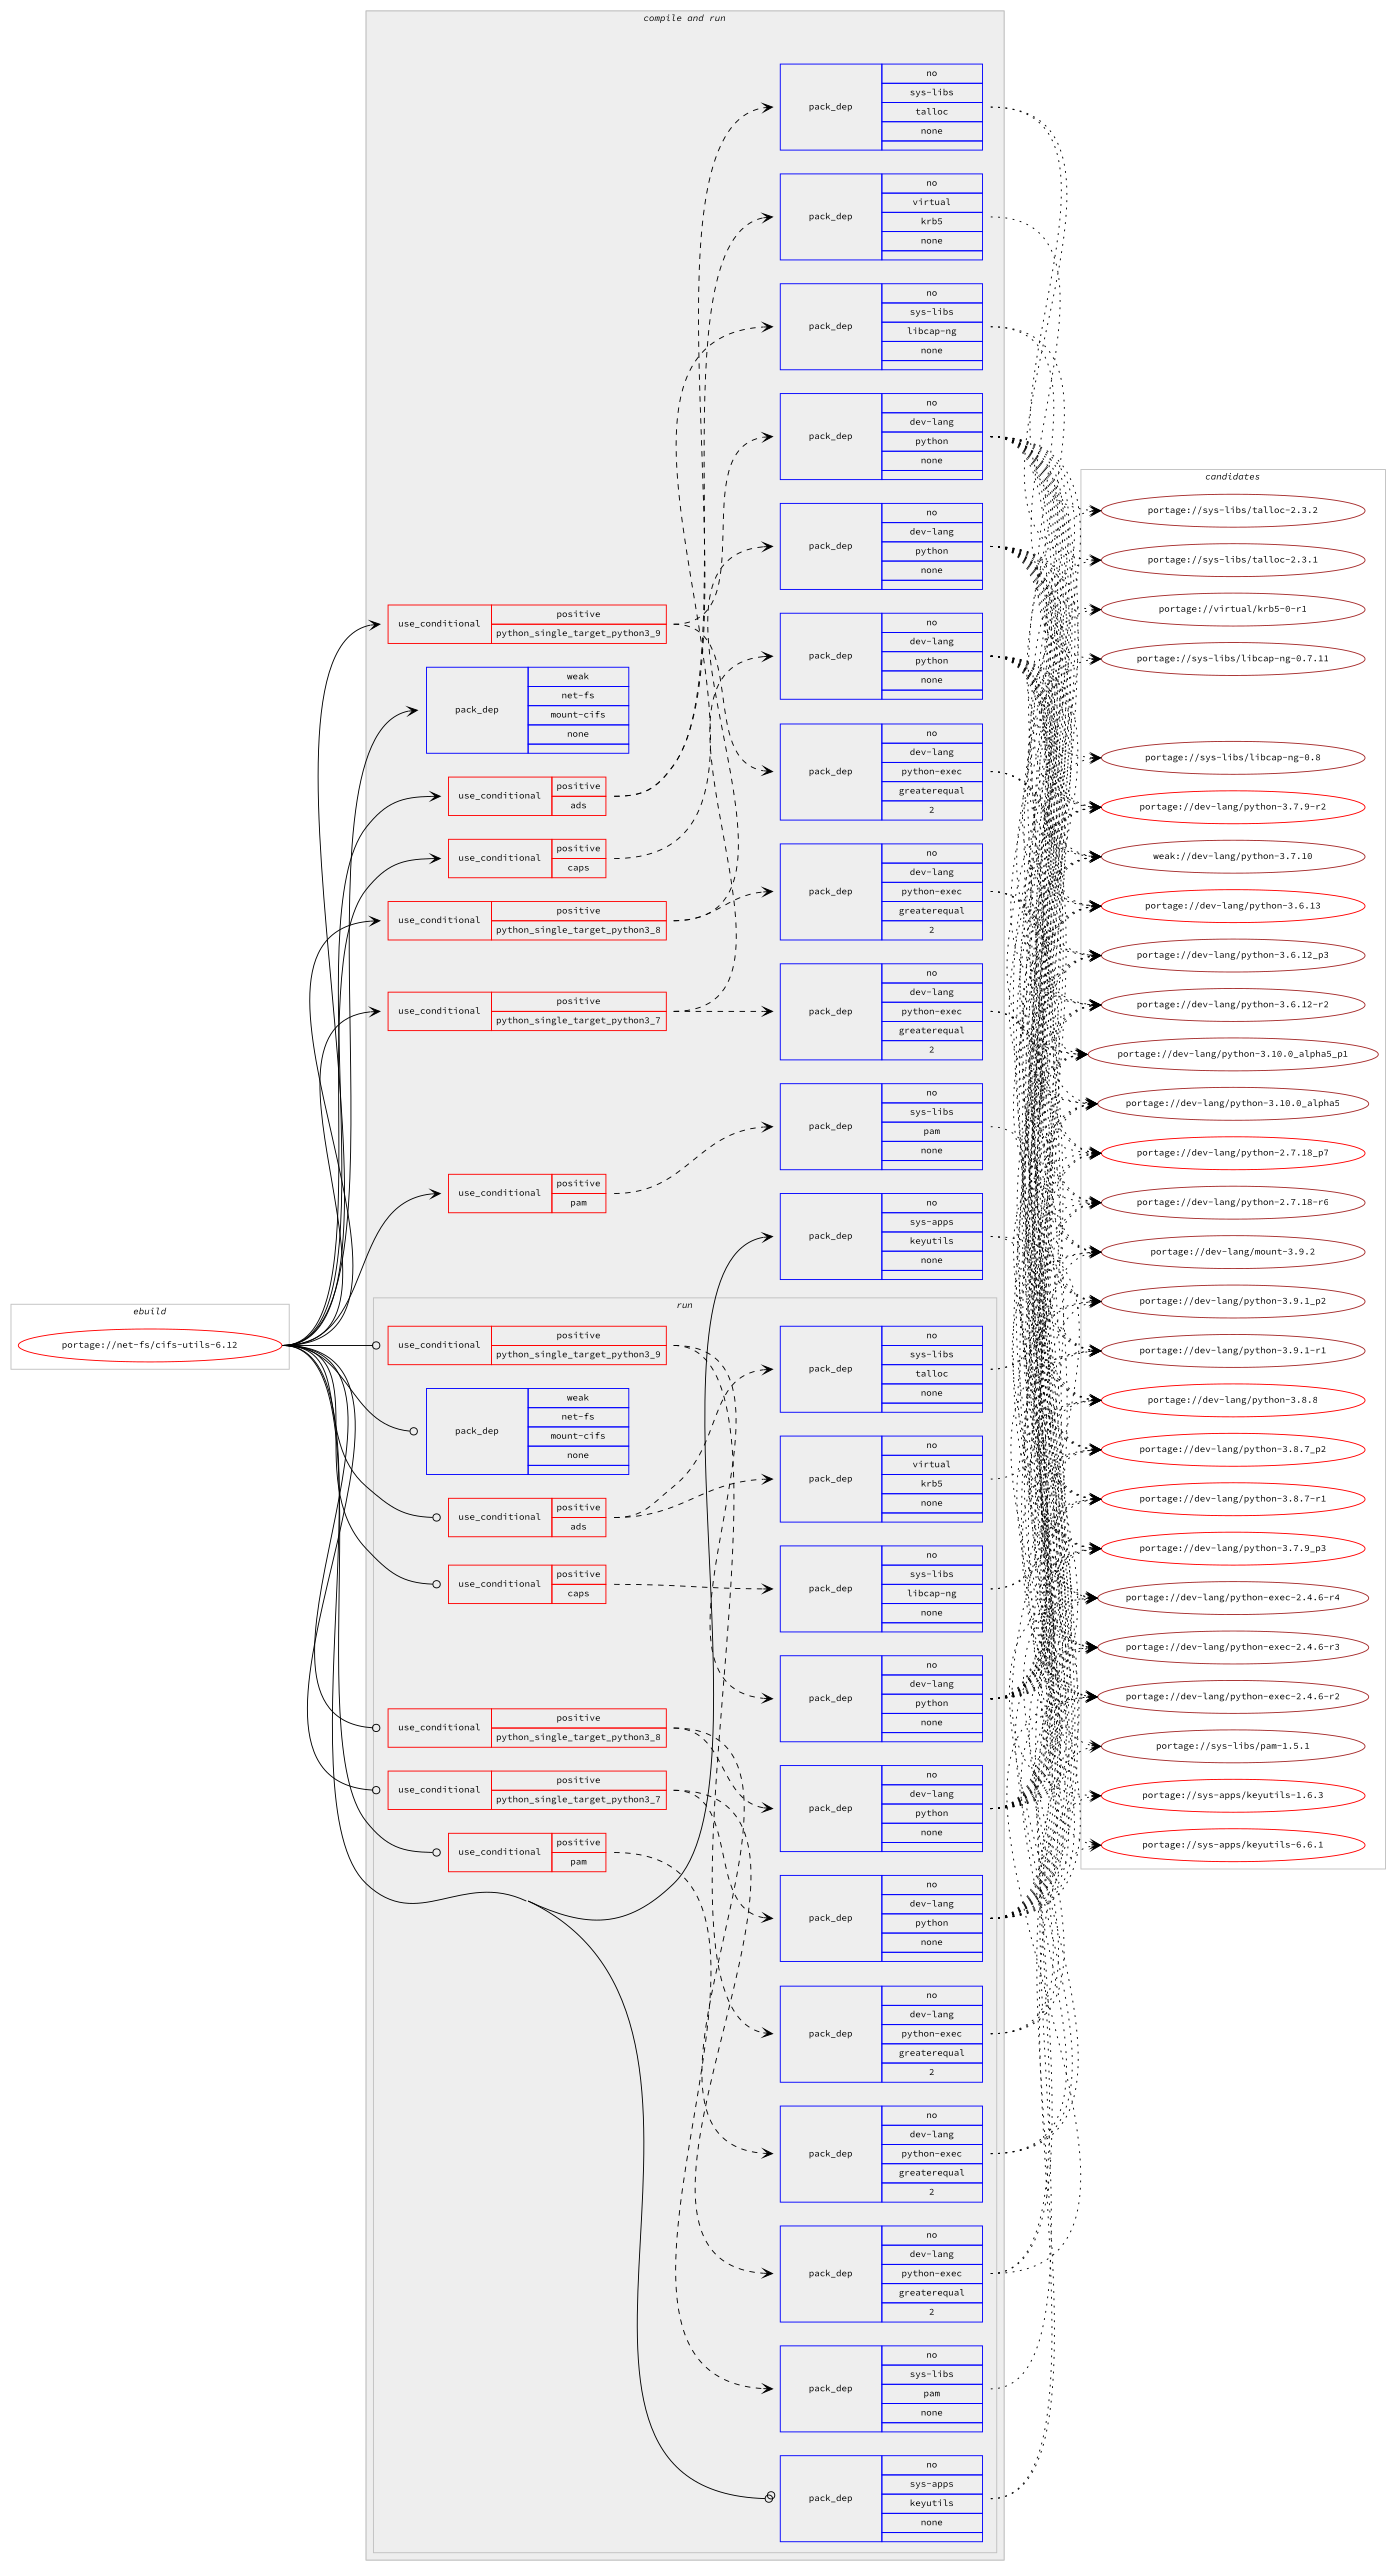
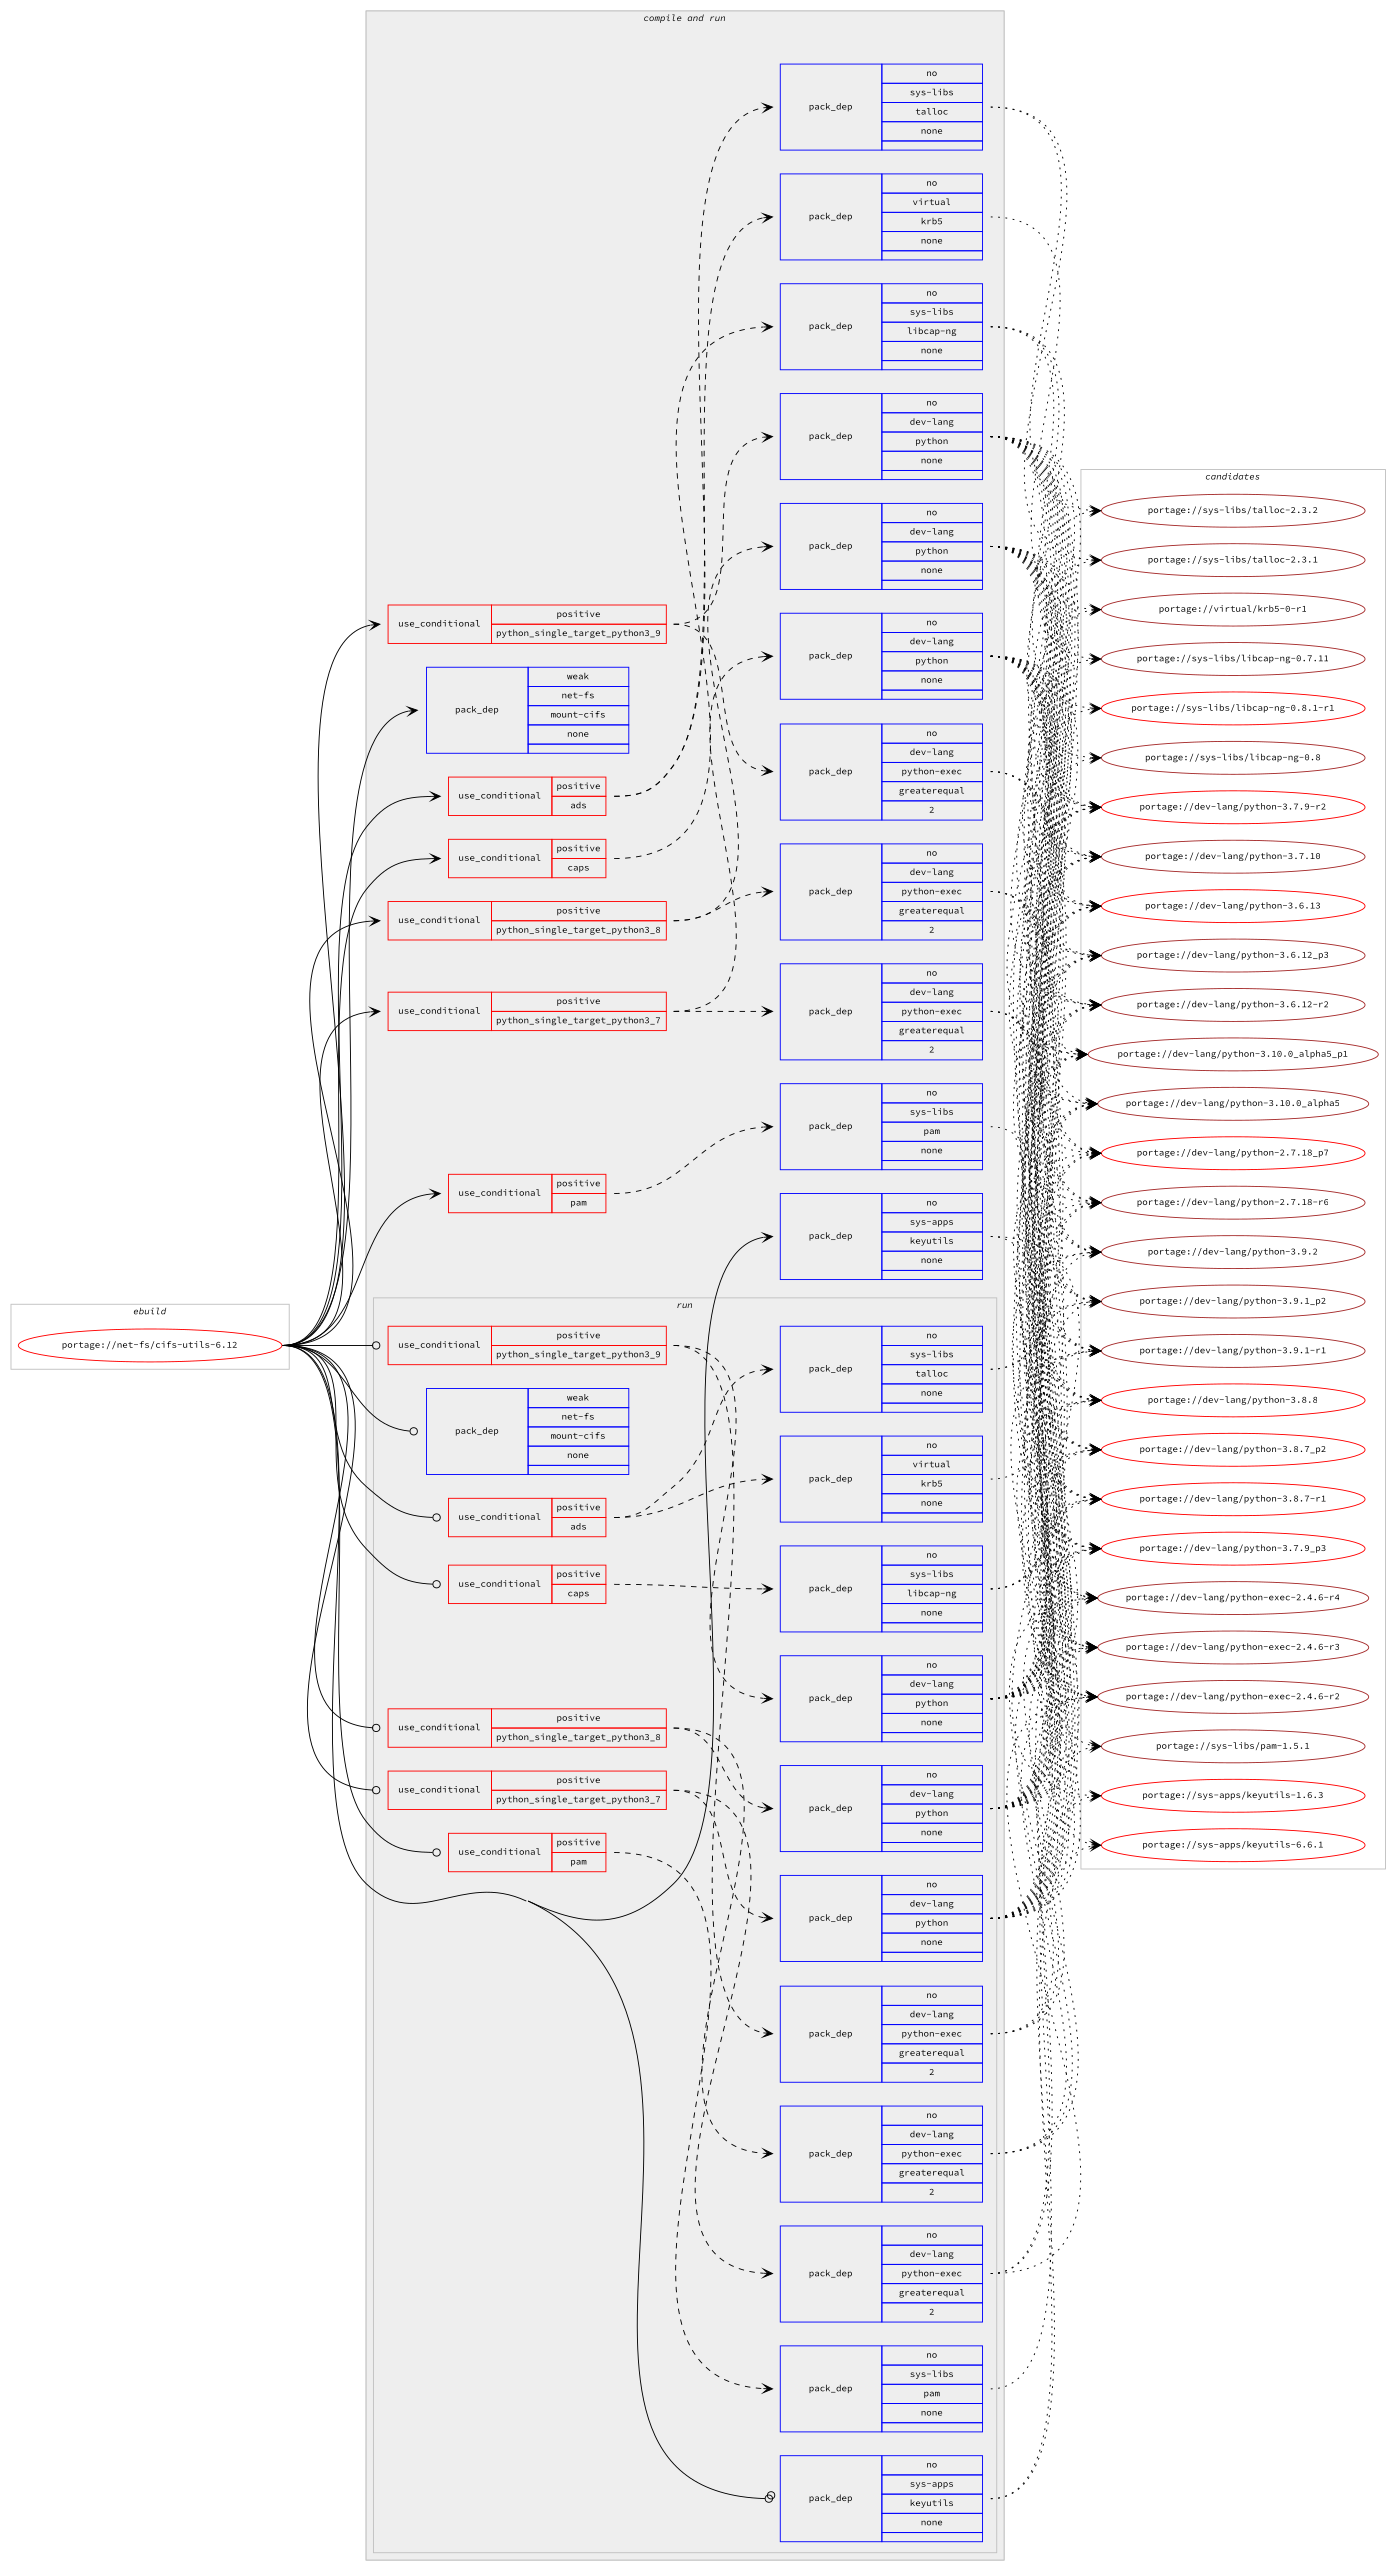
none -> (1233, 708)
(1233, 857) -> (1233, 857)
(1233, 1252) -> (1233, 1252)
